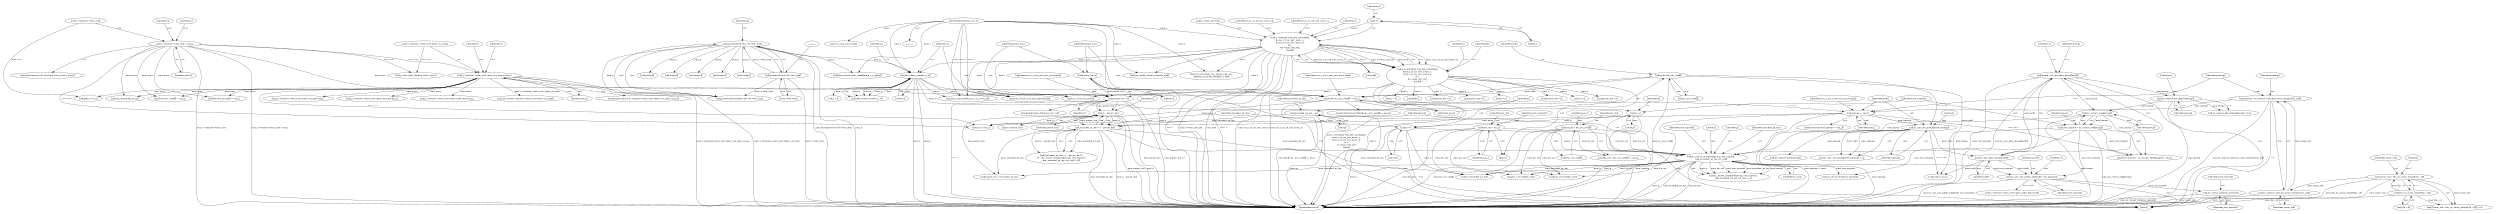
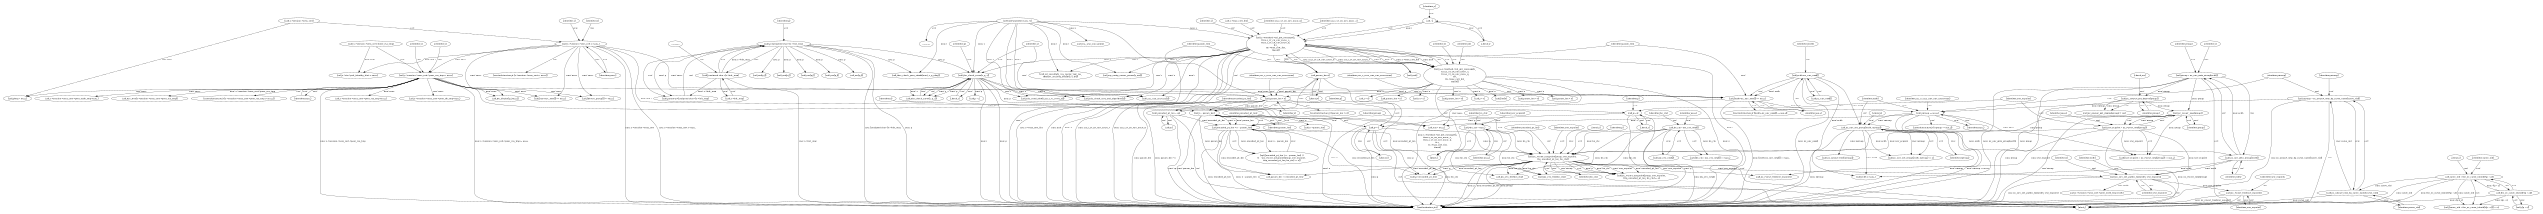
(1098, 120) -> (1295, 107)
(1488, 120) -> (1634, 120)
